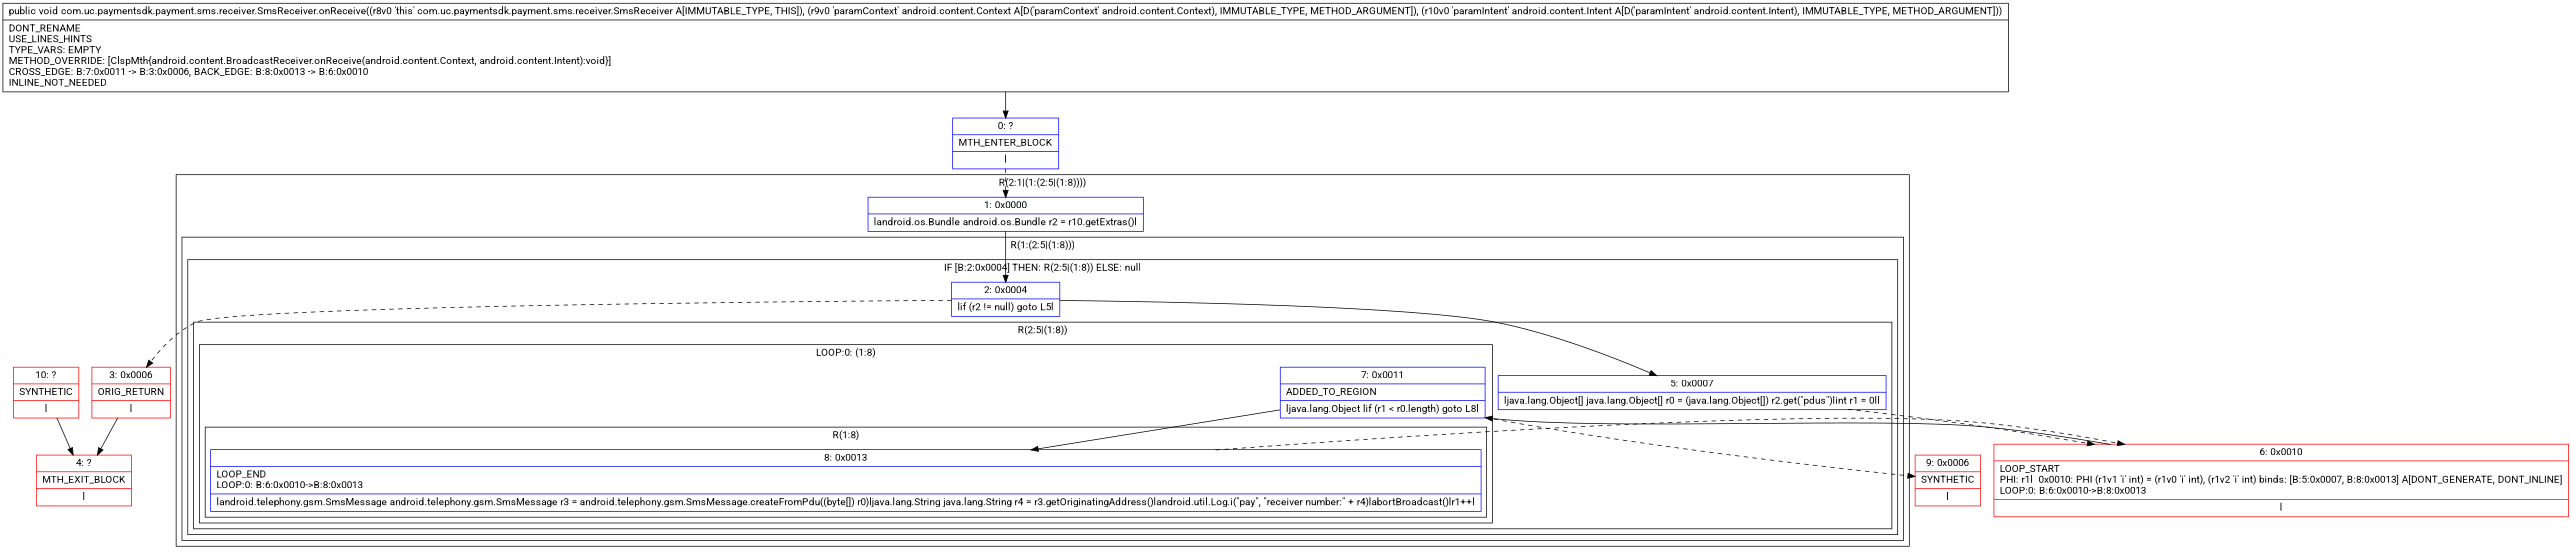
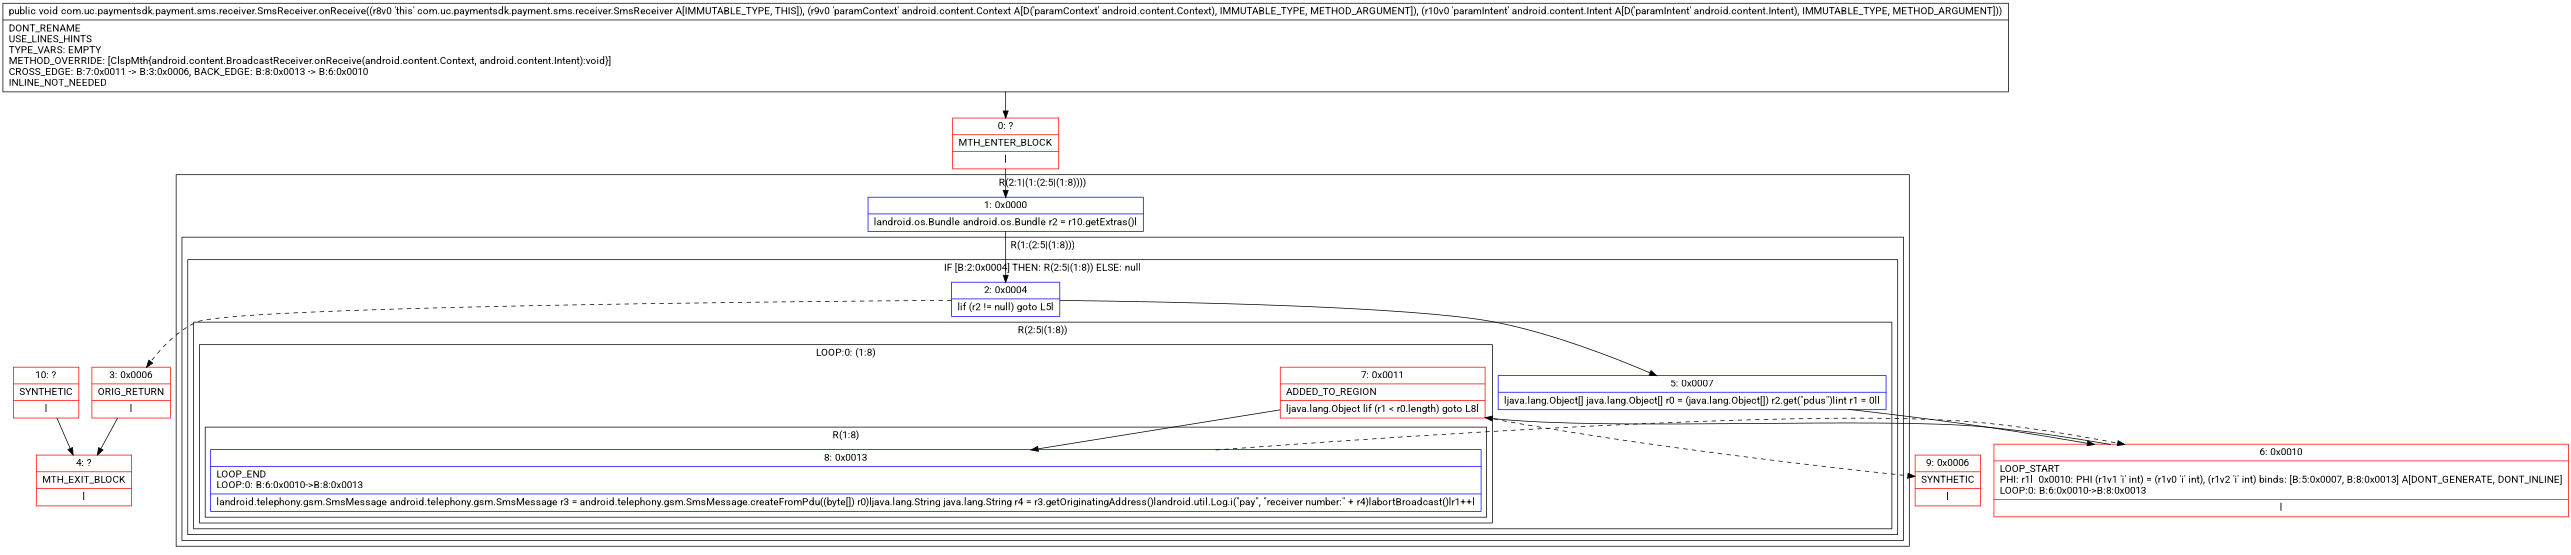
(1006, 143) -> (1006, 143)
(1006, 179) -> (1006, 179)
(1383, 393) -> (1383, 393)
(1968, 424) -> (1968, 424)
